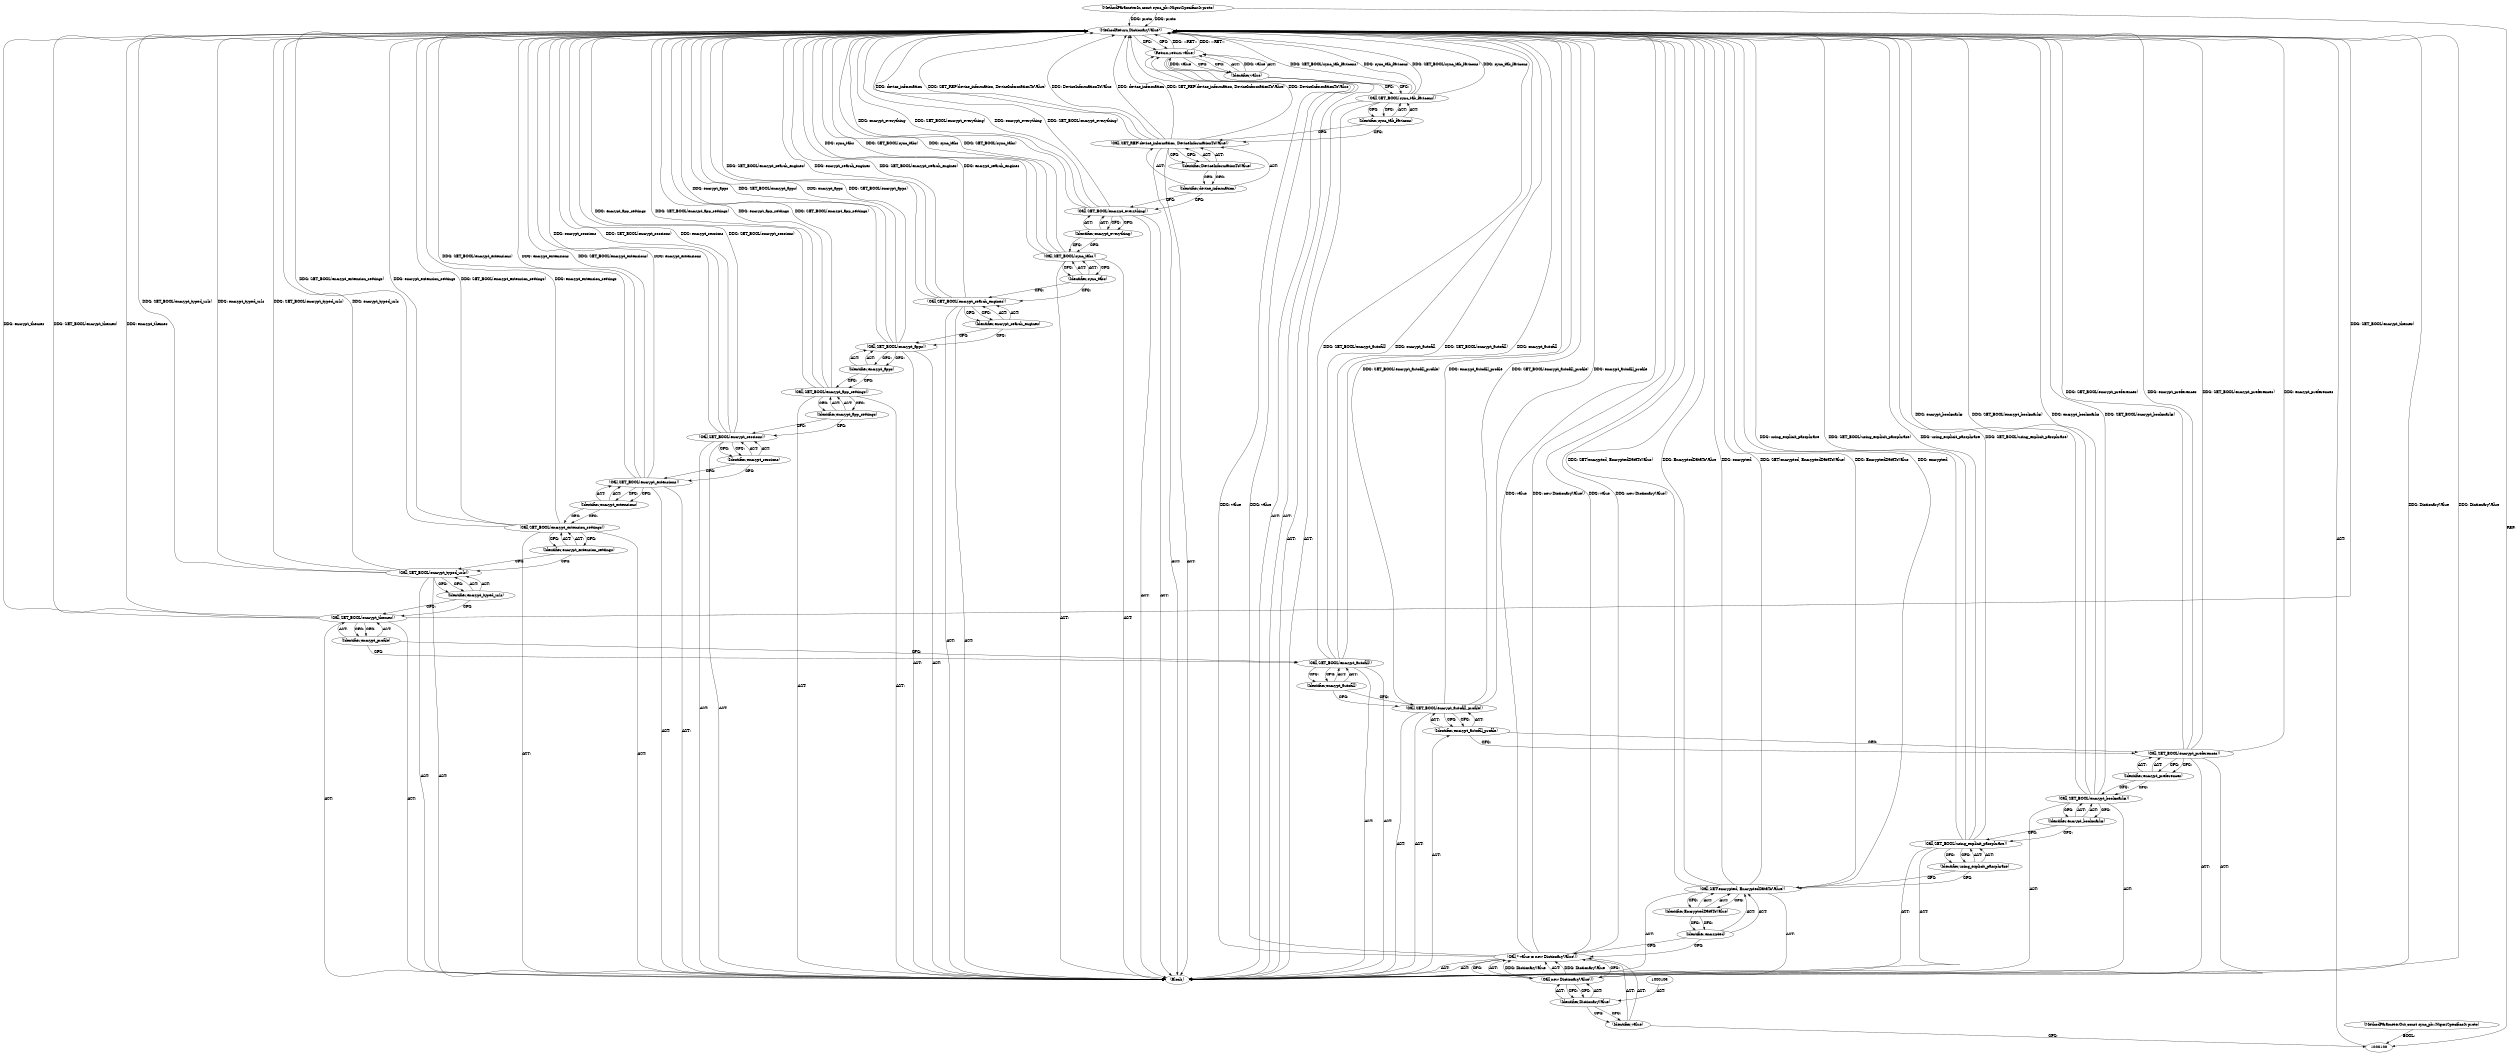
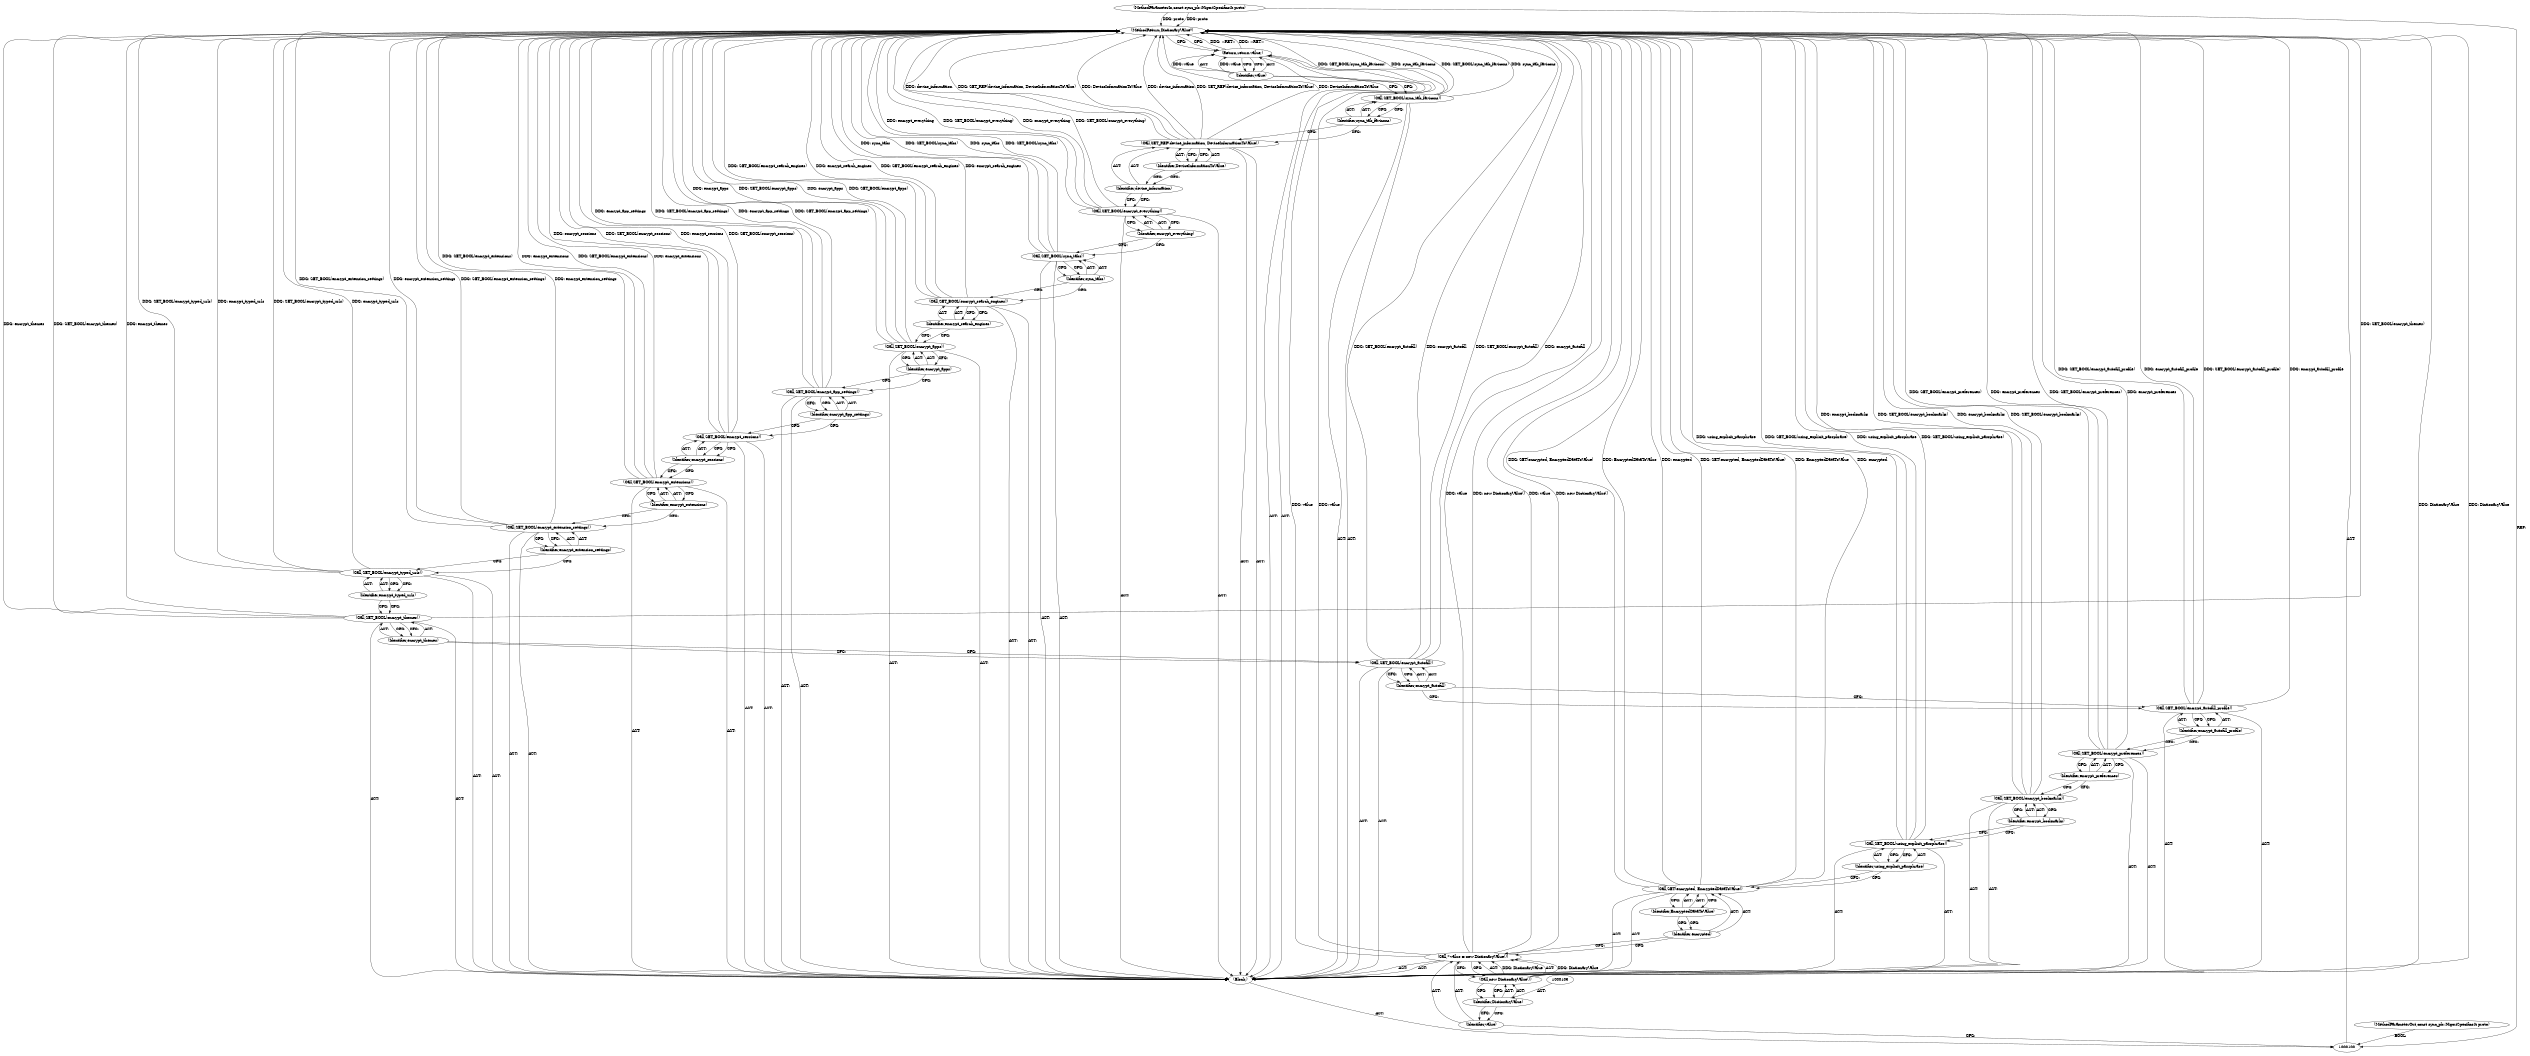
(366, 641) -> (413, 641)
(1427, 966) -> (1787, 1041)
